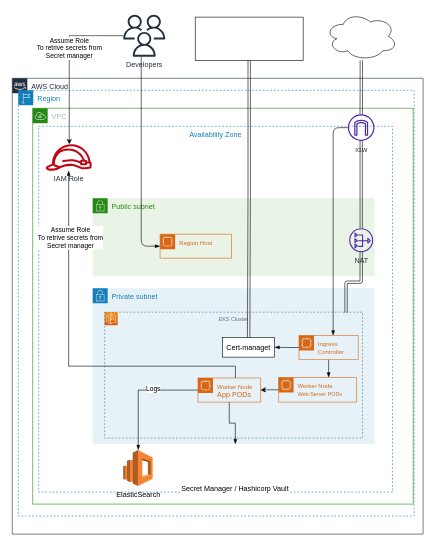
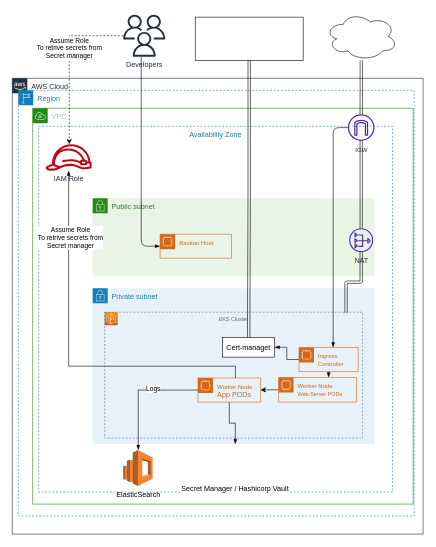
(69, 99) -> (69, 99)
(200, 243) -> (202, 243)
(329, 348) -> (329, 360)
